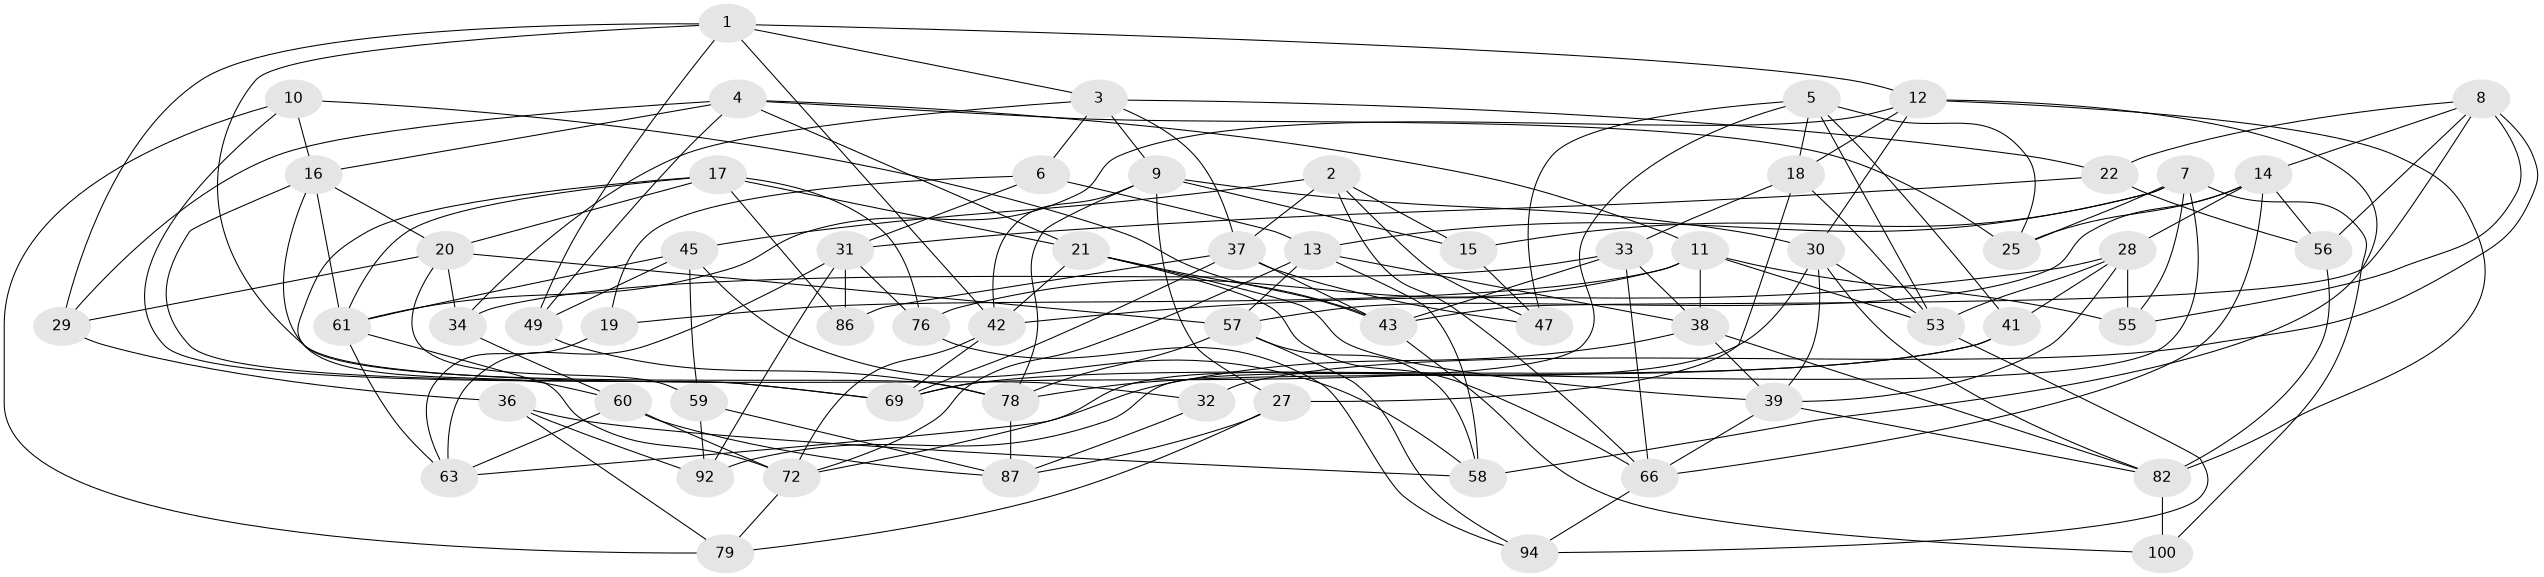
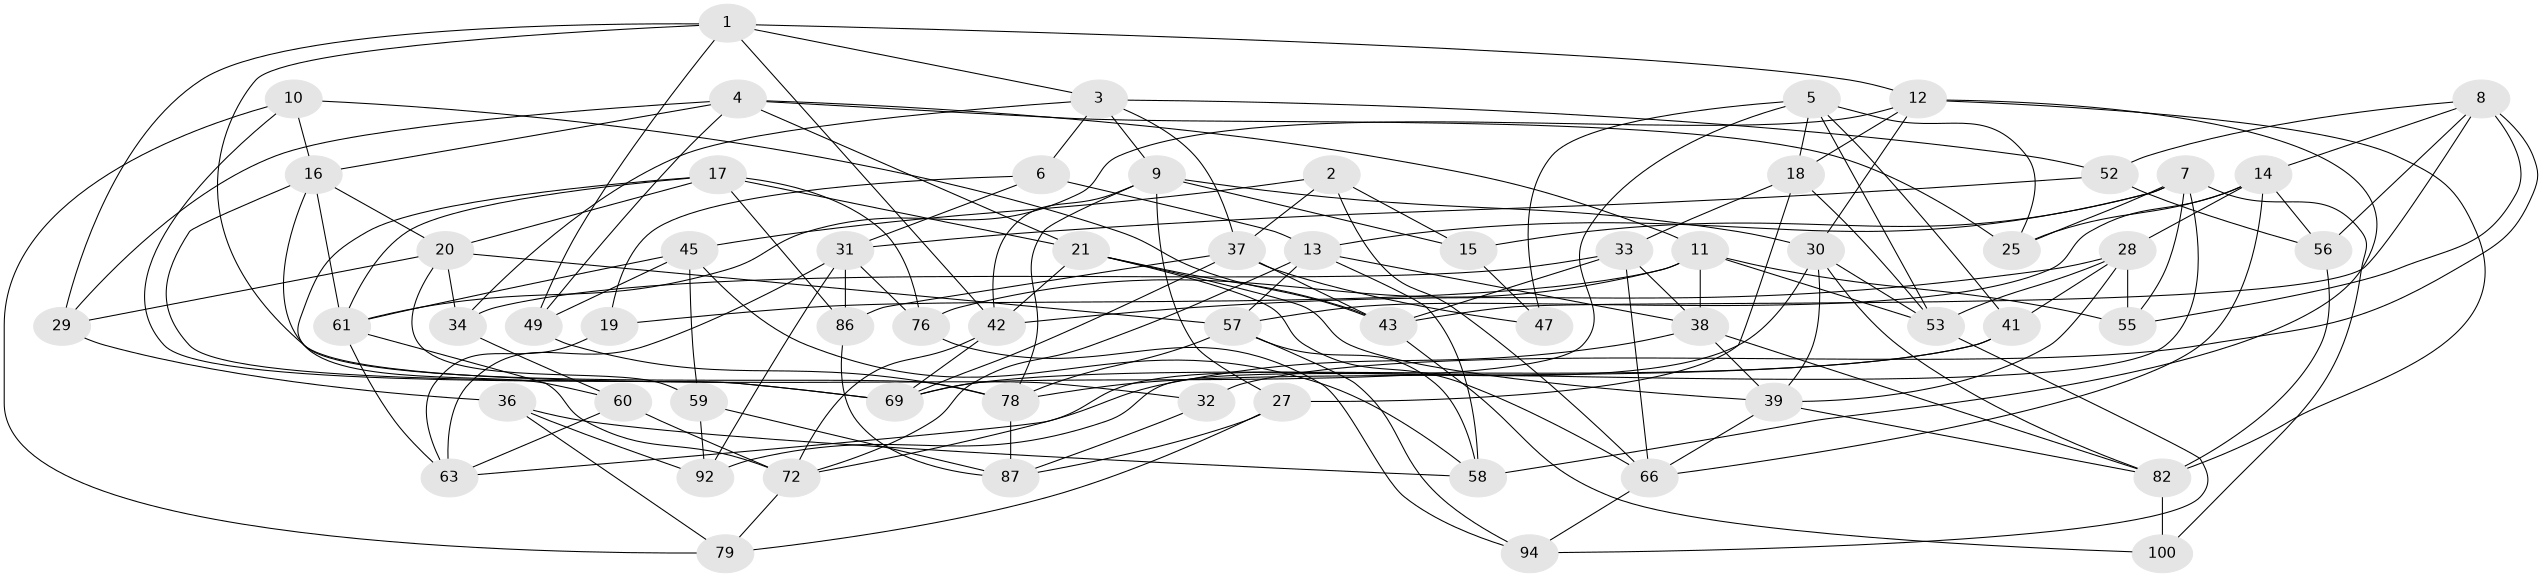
(2110, 175) -> (2110, 175)
(1425, 265) -> none
(820, 456) -> (867, 431)
